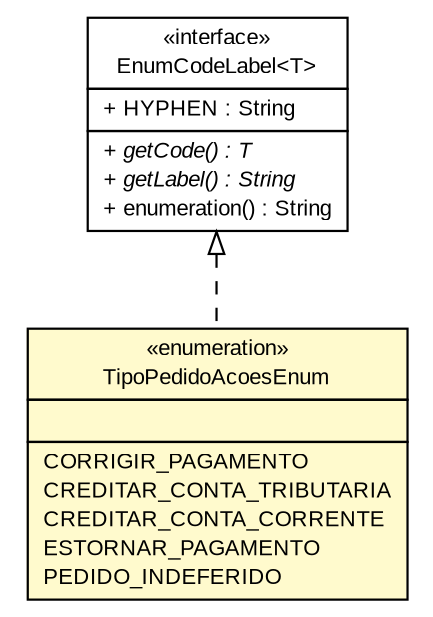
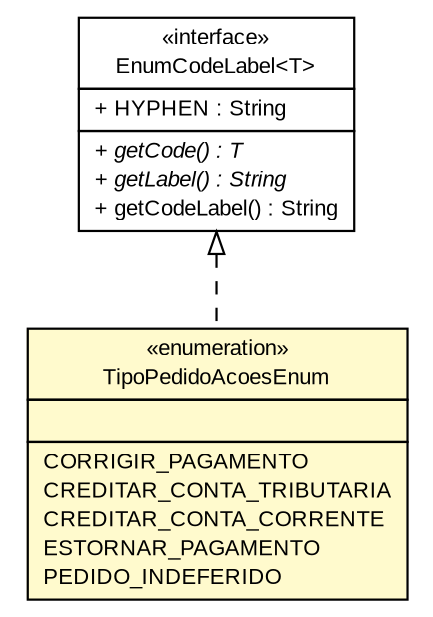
(218, 209) -> (217, 209)
